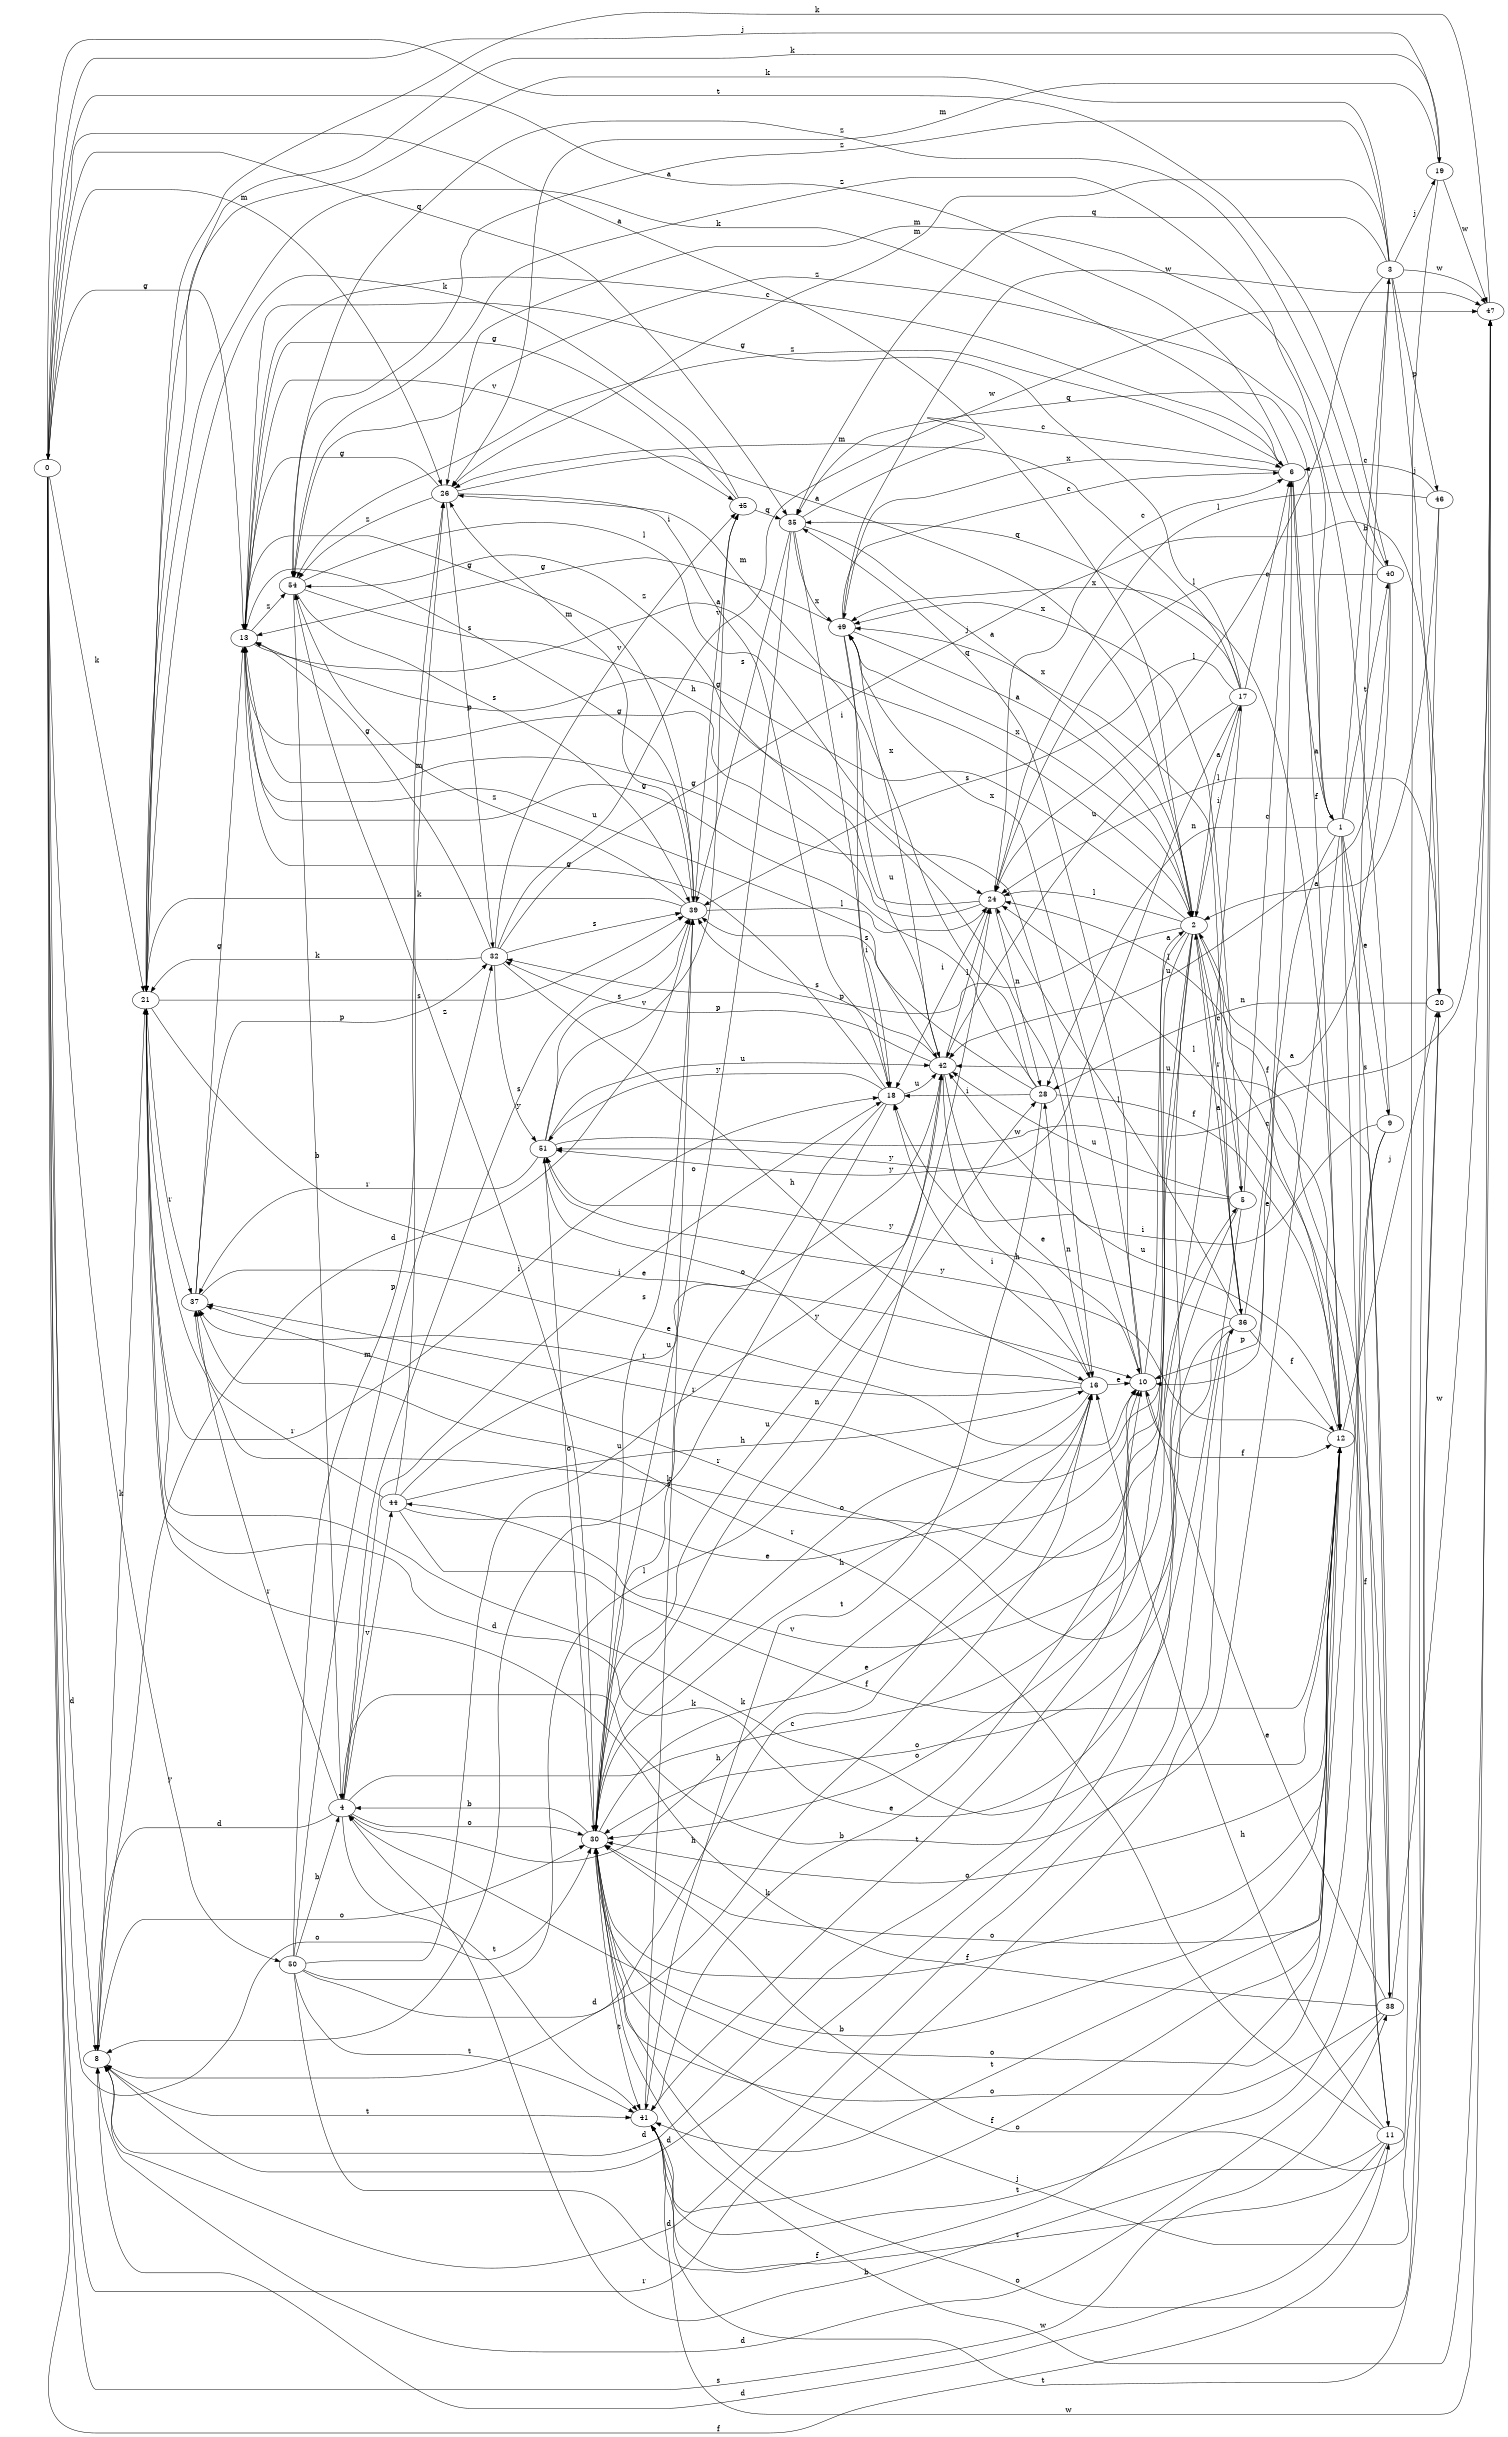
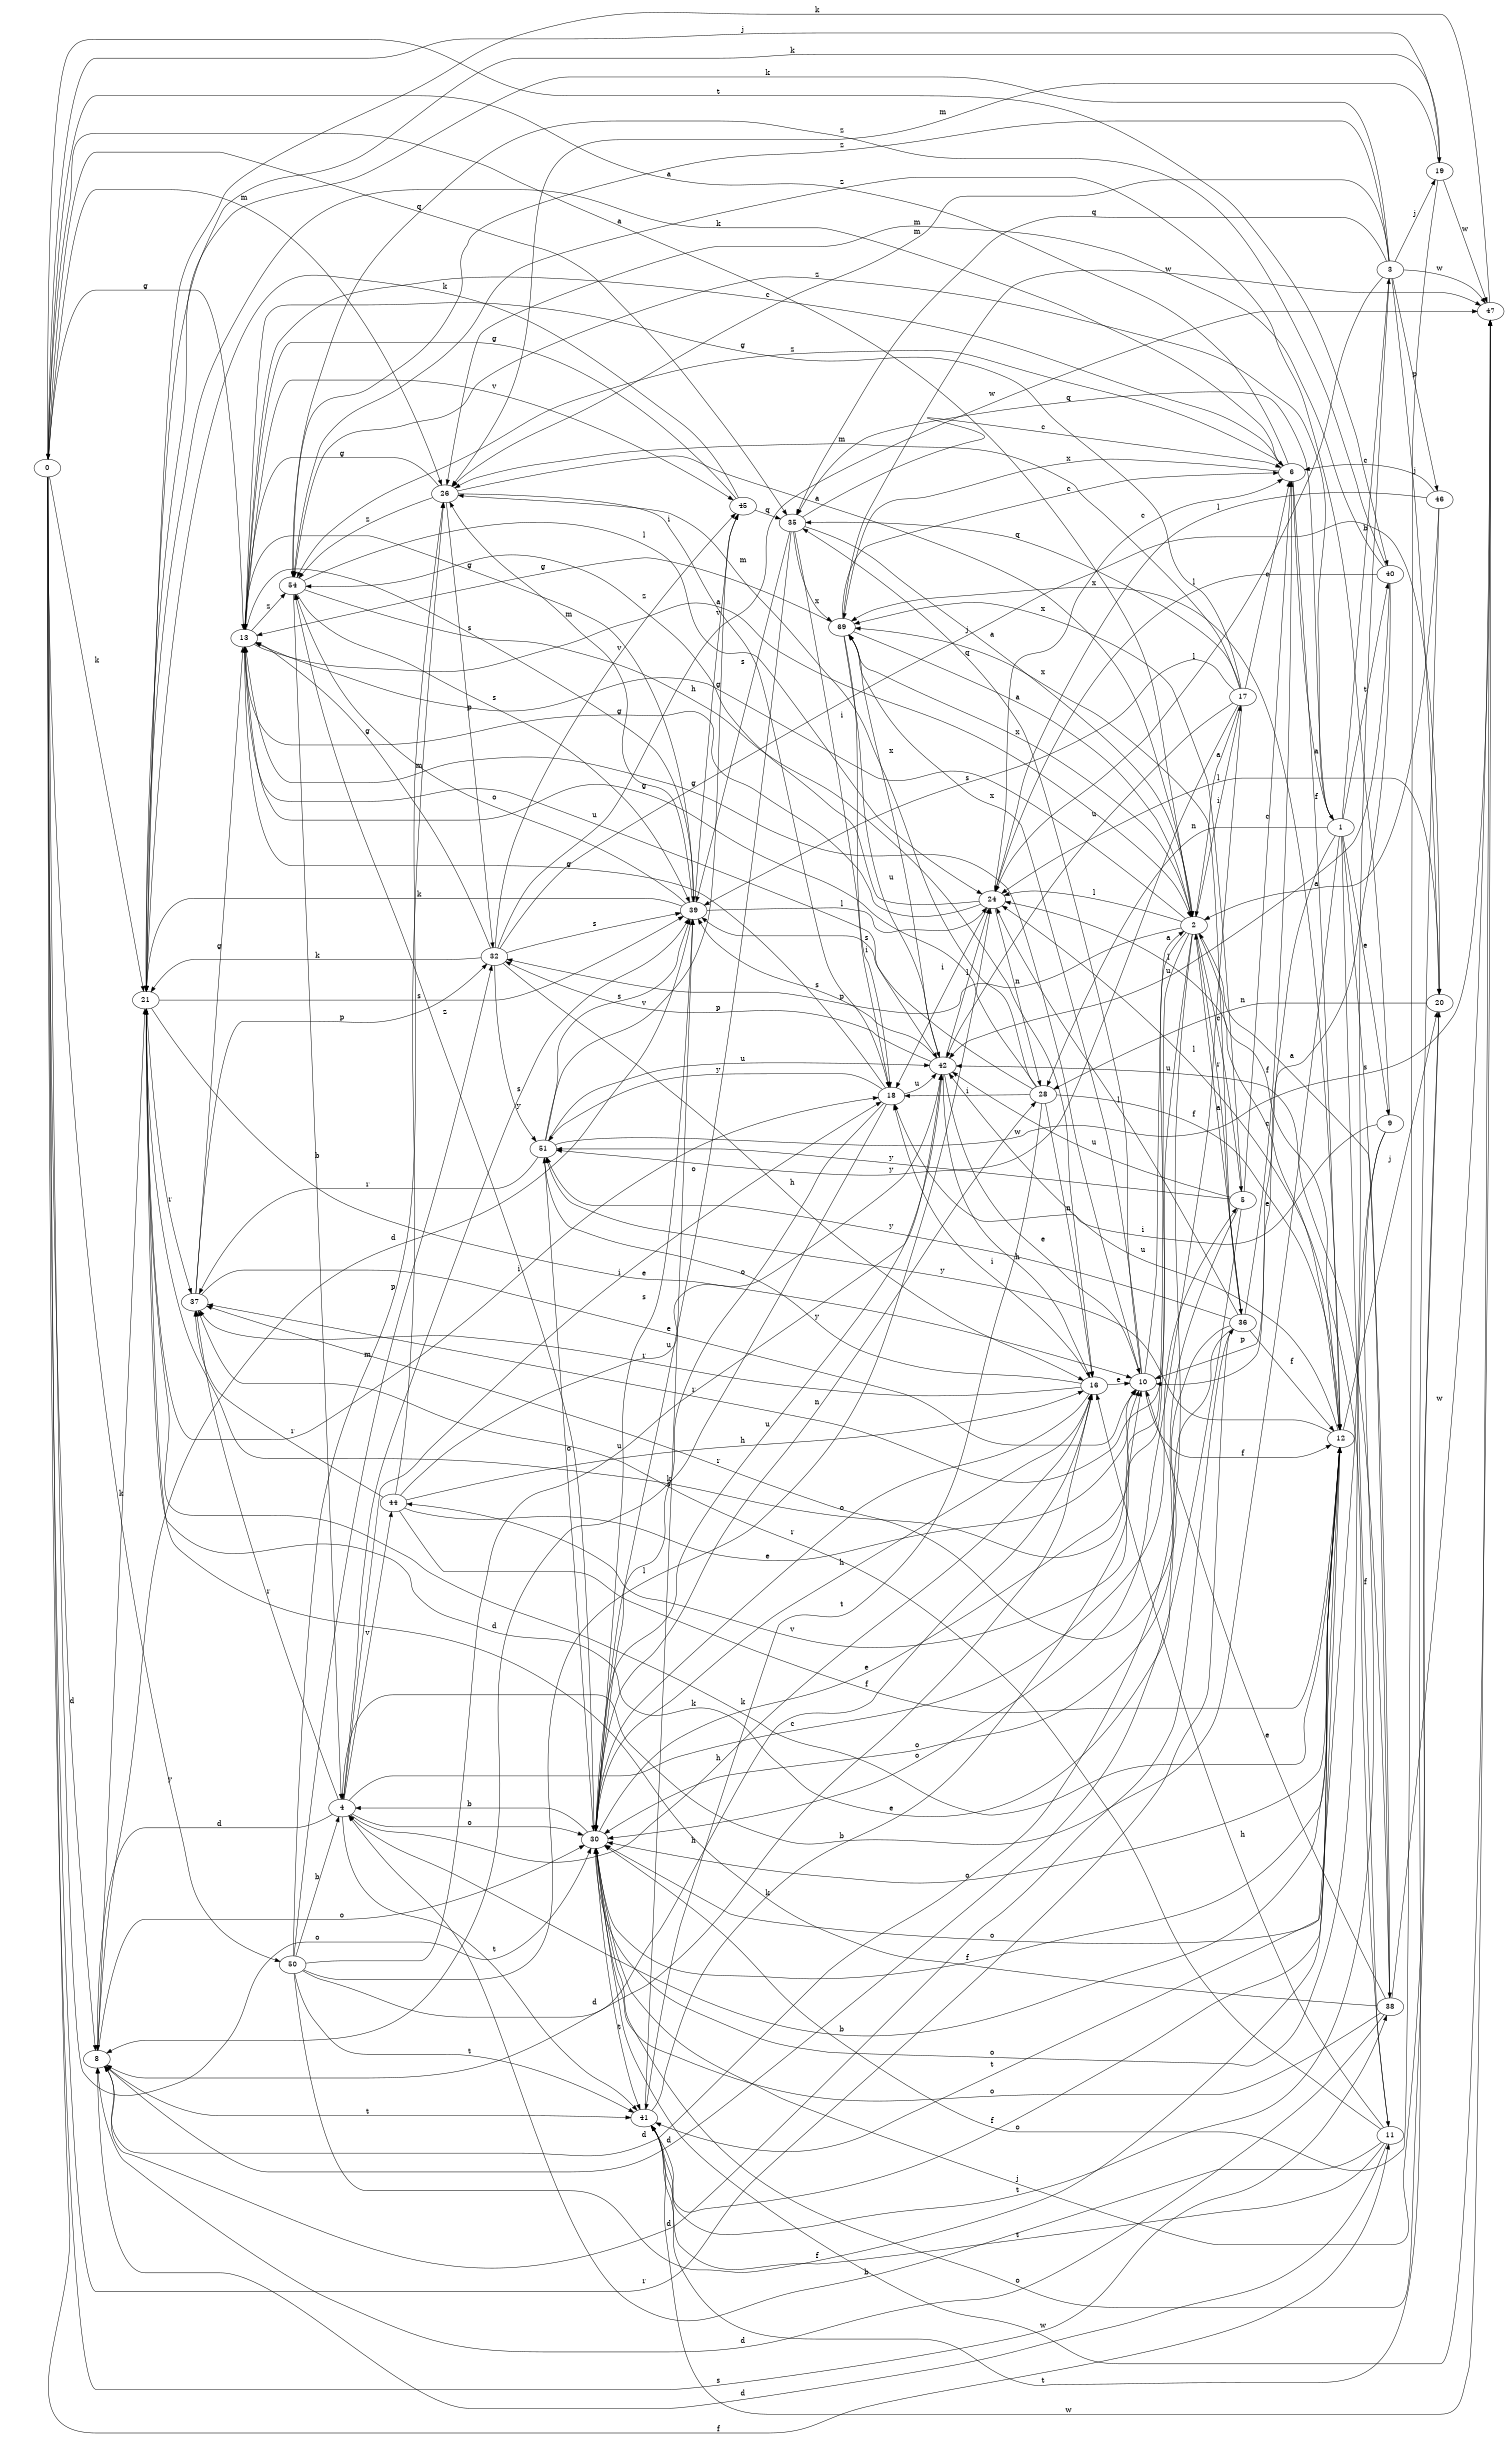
(842, 627) -> (842, 627)
(494, 798) -> (494, 798)
(1064, 1244) -> (1070, 1237)
(1115, 1605) -> none
